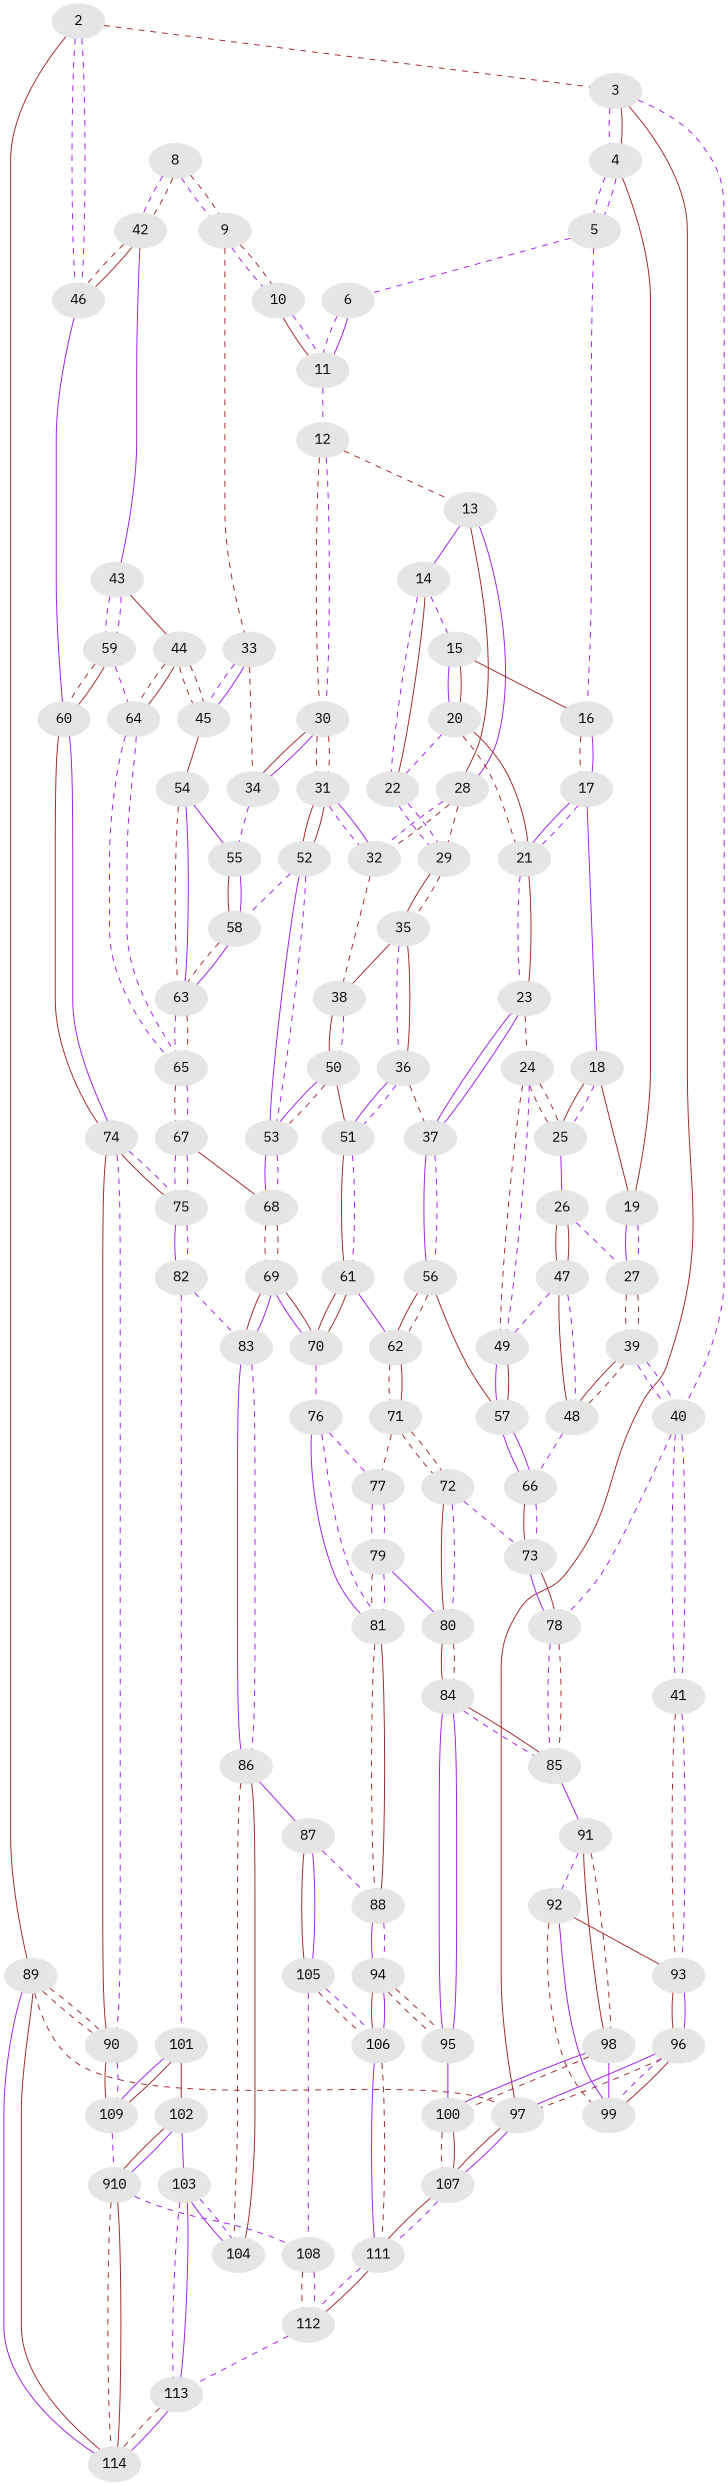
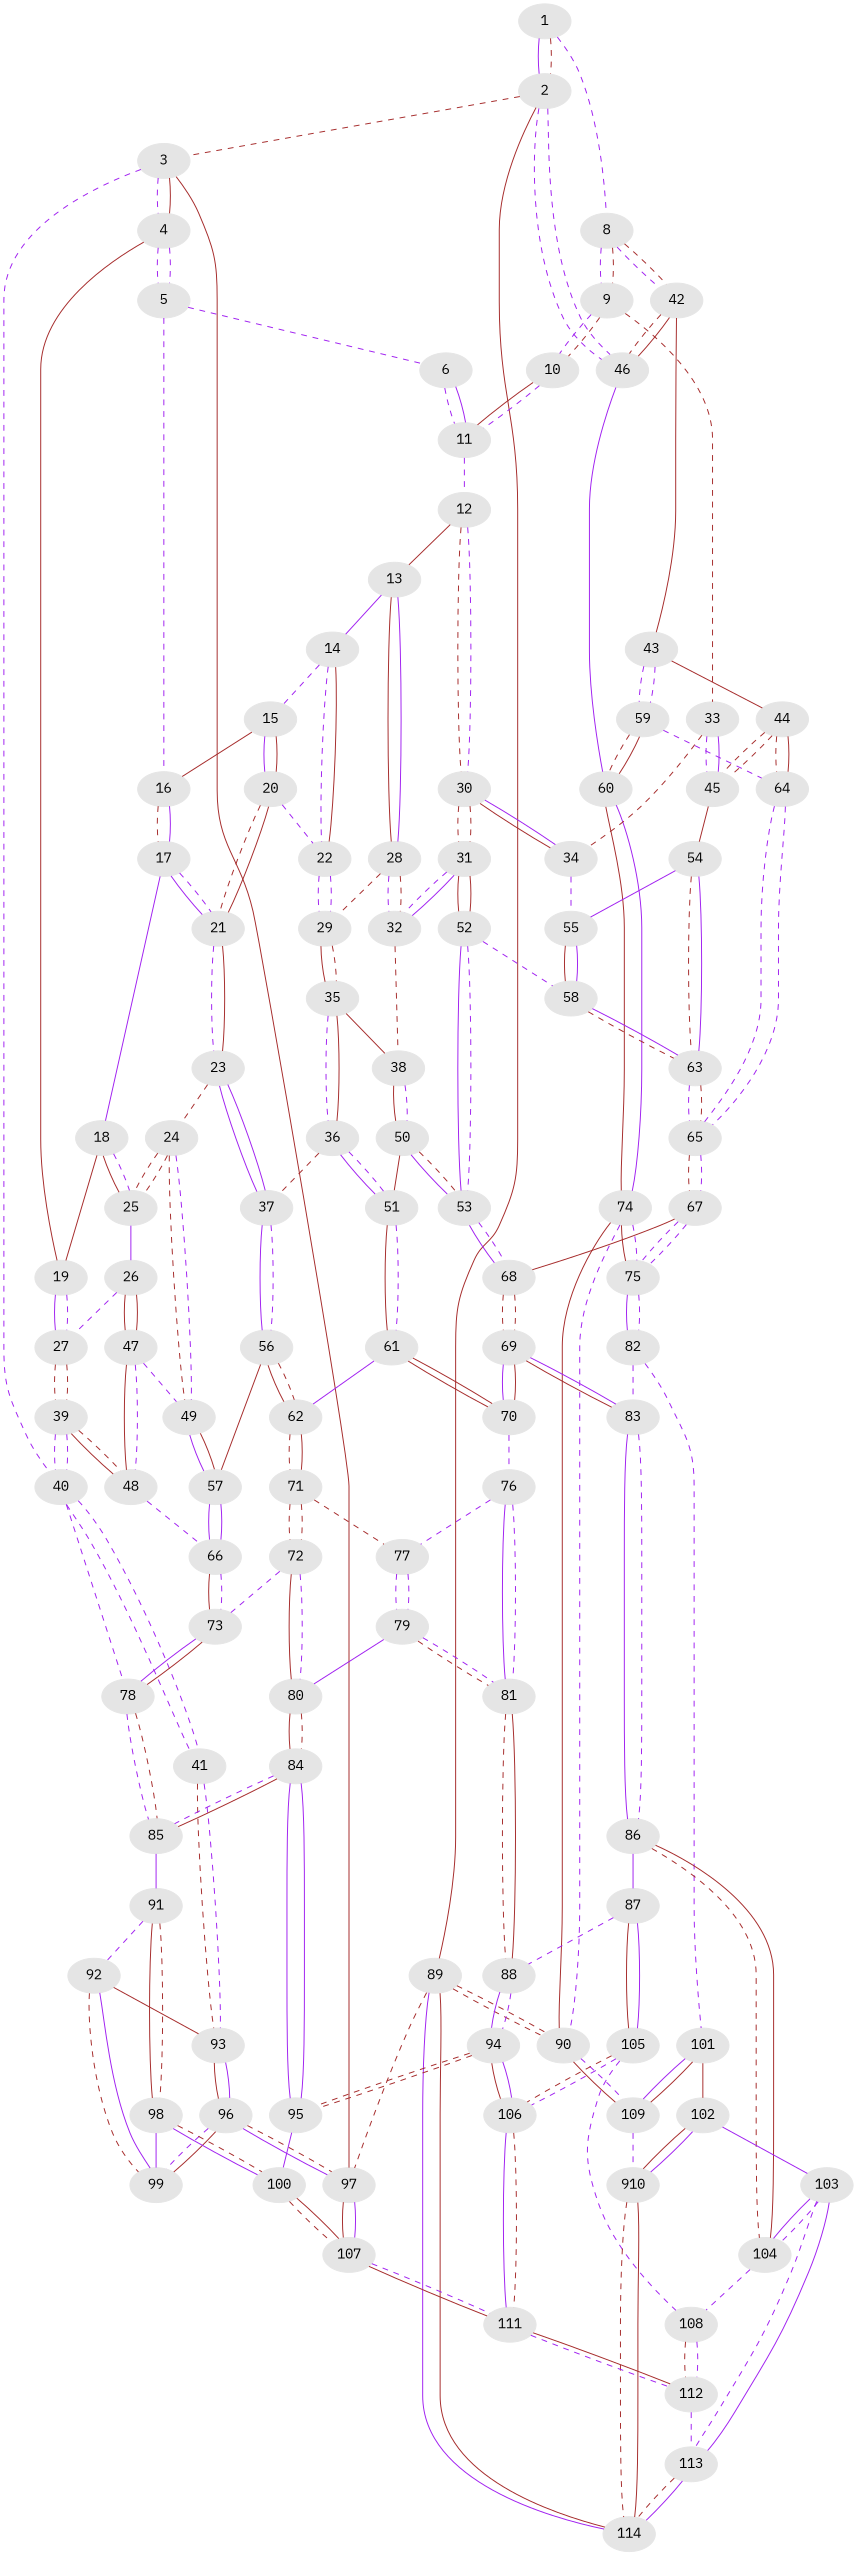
none -> (545, 21)
(137, 406) -> (676, 476)
(397, 475) -> (430, 545)
(172, 2210) -> (728, 2290)
